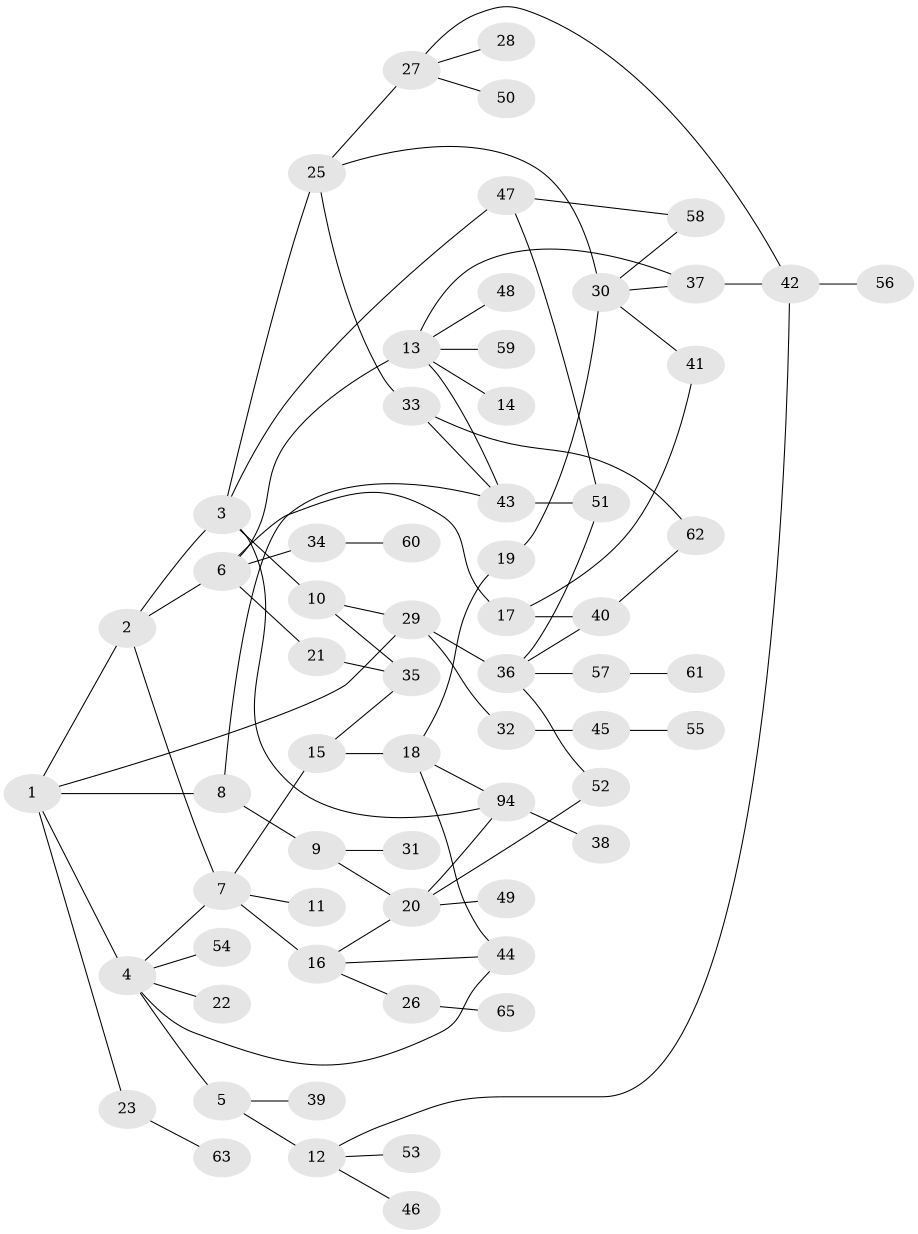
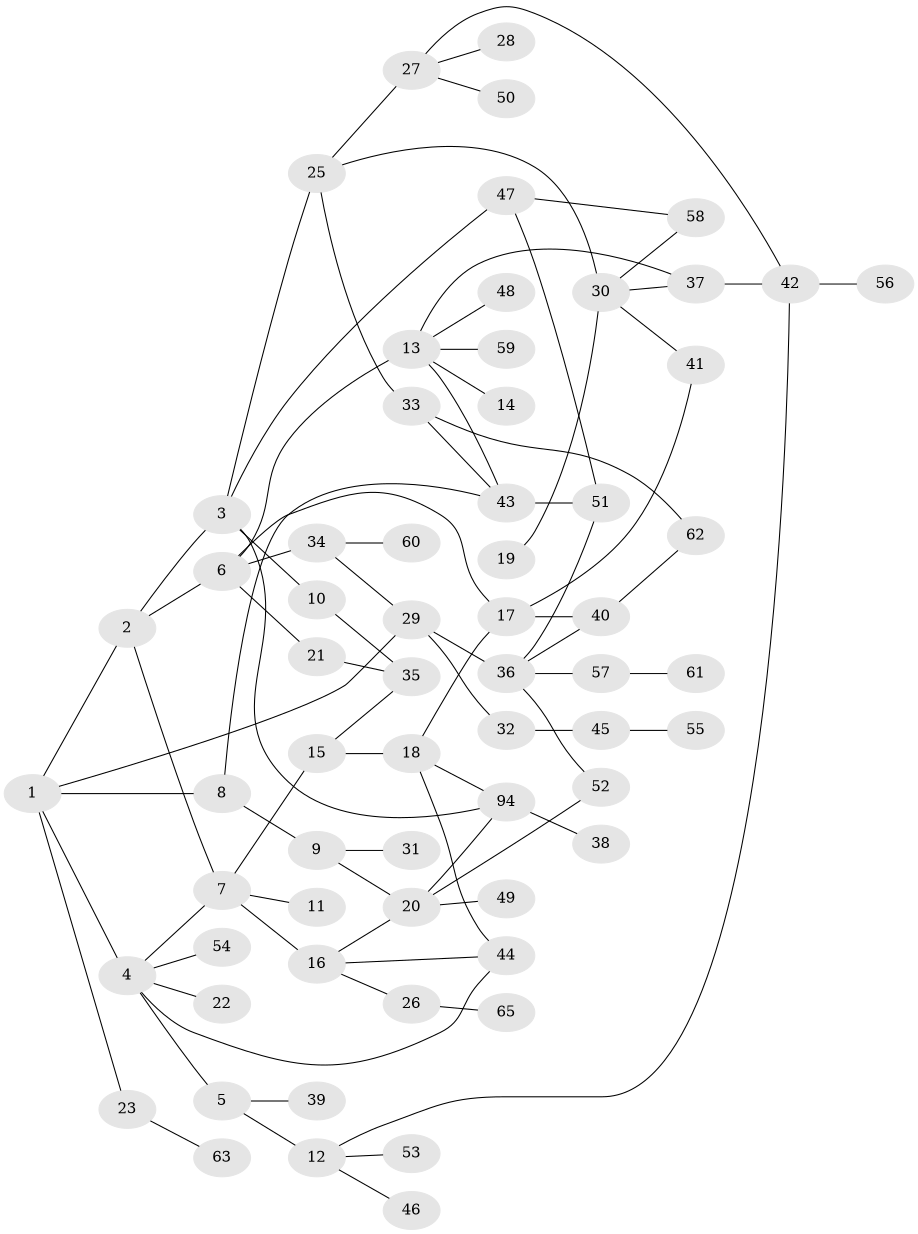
(364, 610) -> (364, 581)
(455, 655) -> (454, 683)
